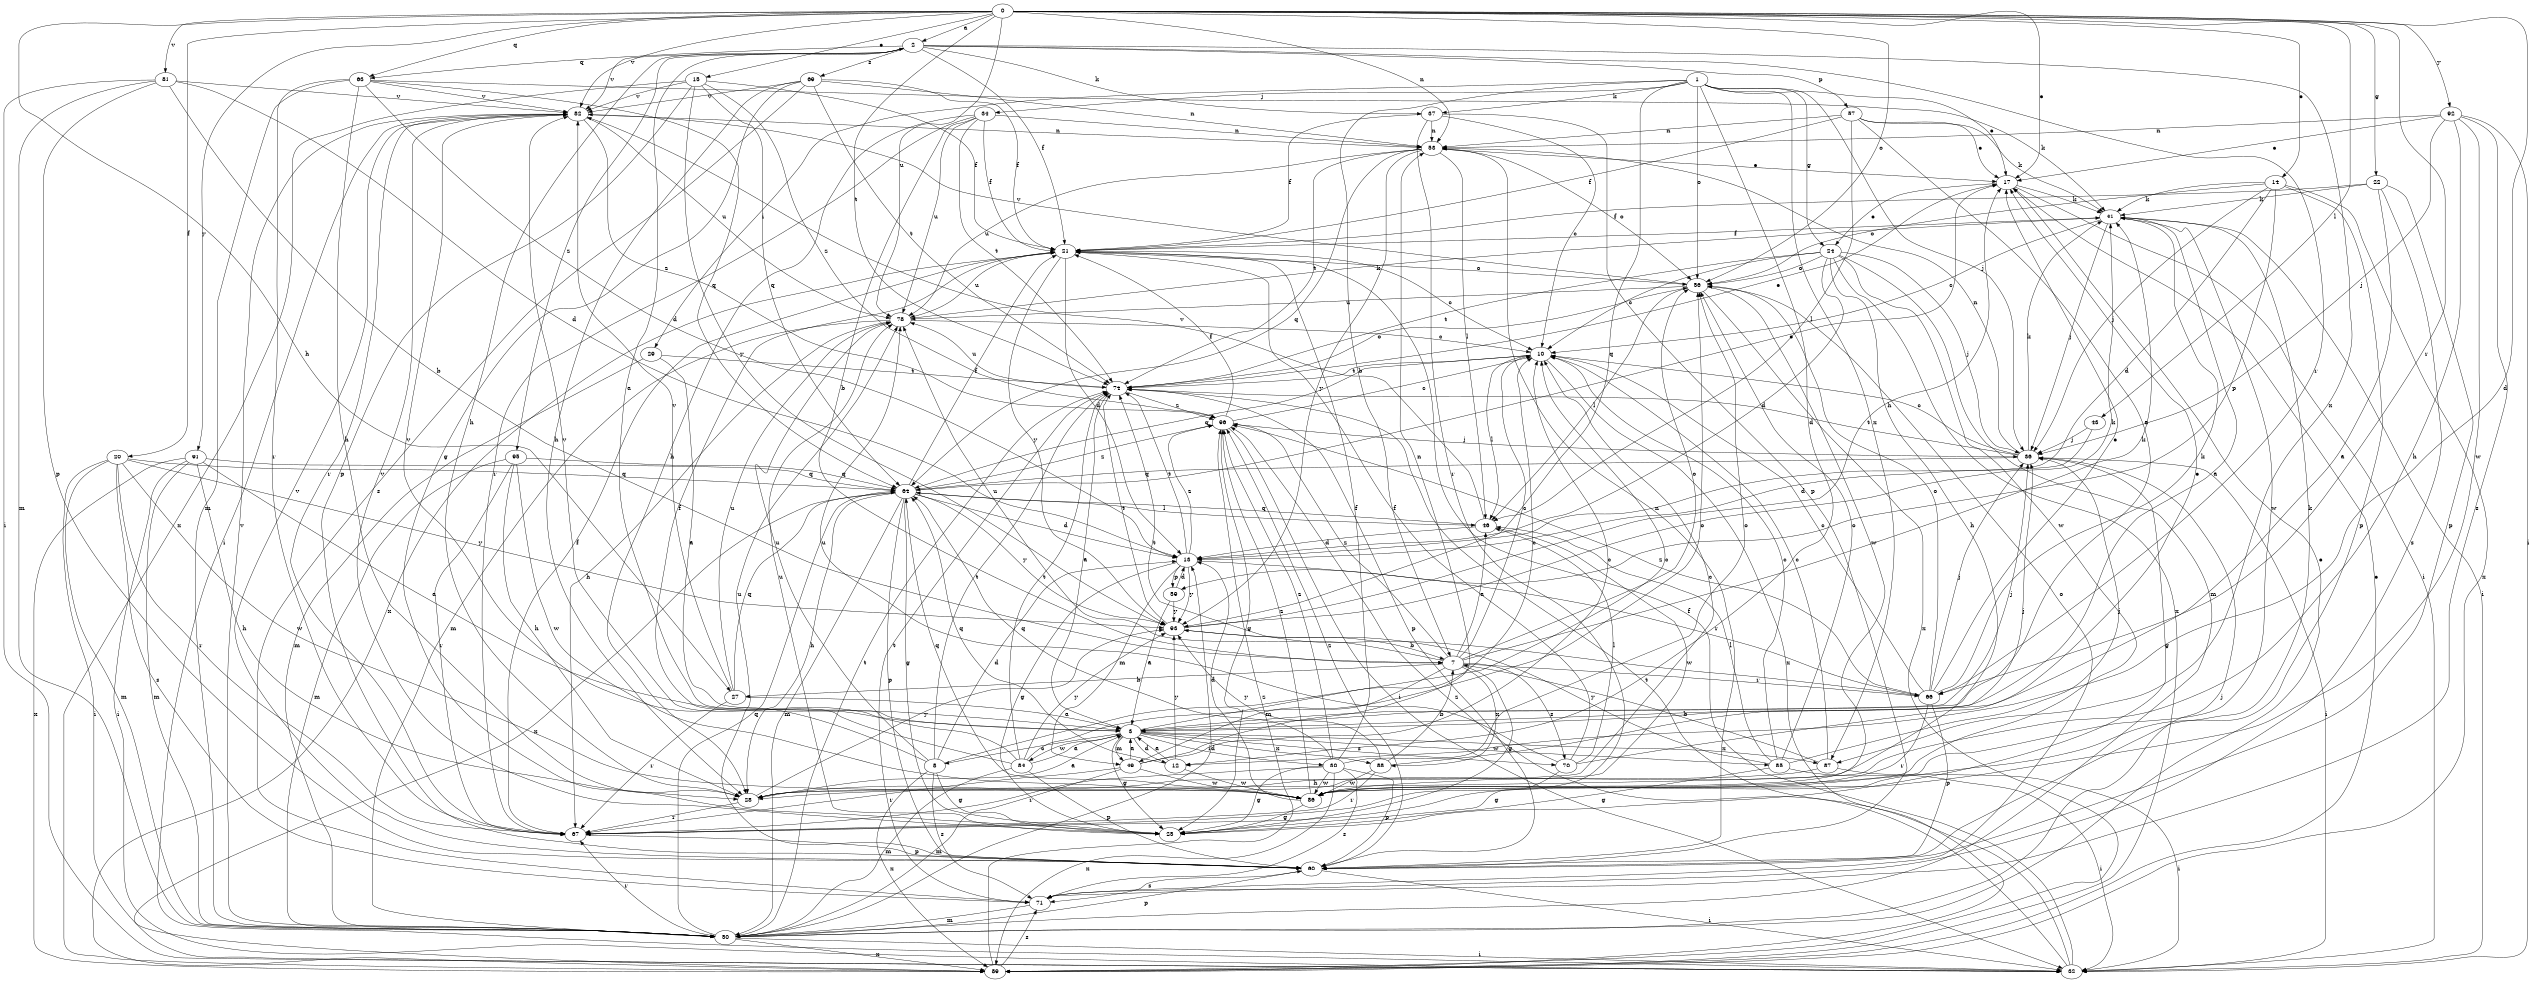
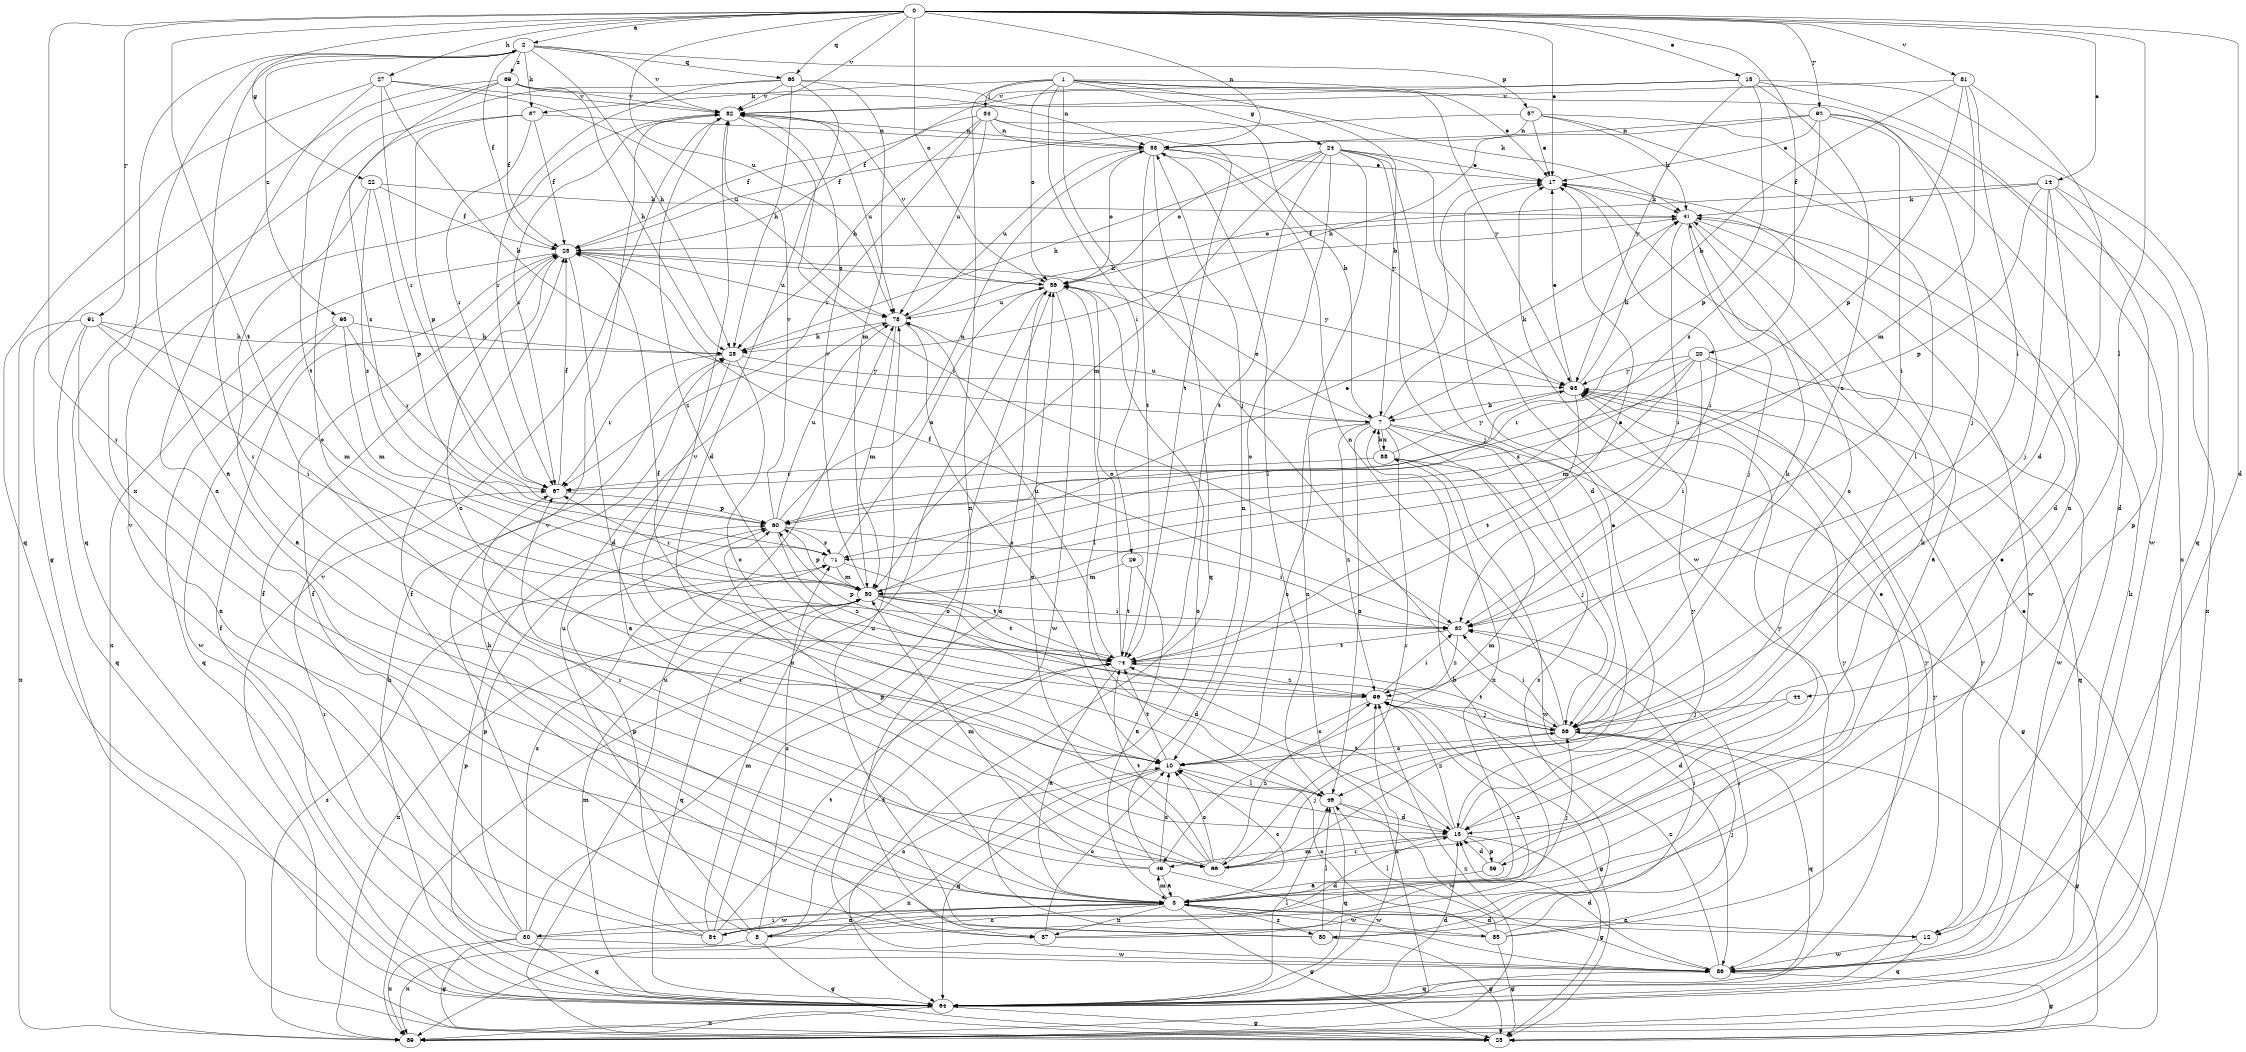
(1909, 193) -> (1440, 163)
(1065, 251) -> (566, 251)
(1611, 354) -> (1497, 234)
(1889, 406) -> (1555, 286)
(2095, 423) -> (1797, 697)
(650, 512) -> (816, 334)
(1096, 680) -> (819, 381)
(1566, 766) -> (1322, 938)
